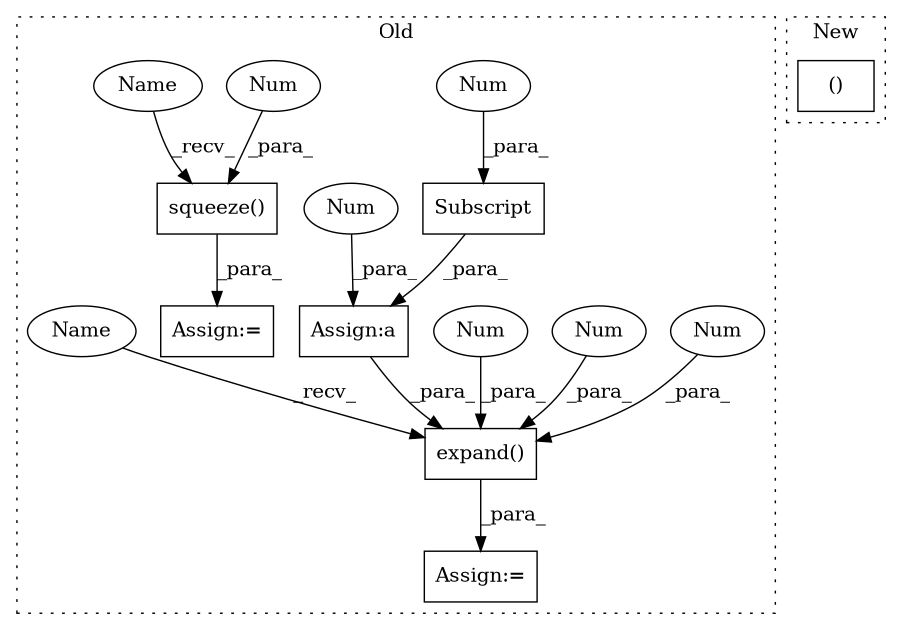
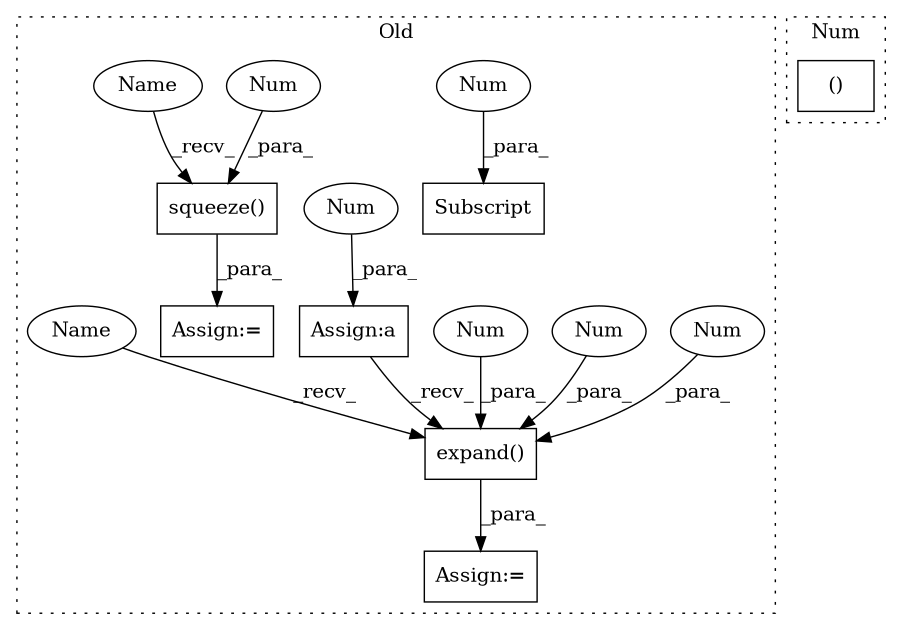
(836, 33) -> (836, 33)
(436, 268) -> none
(443, 393) -> (443, 393)
